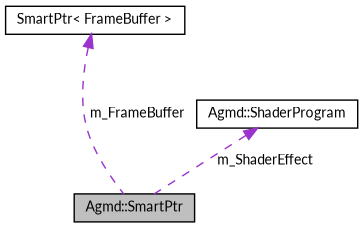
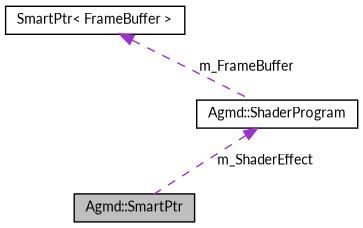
(86, 126) -> (193, 70)
